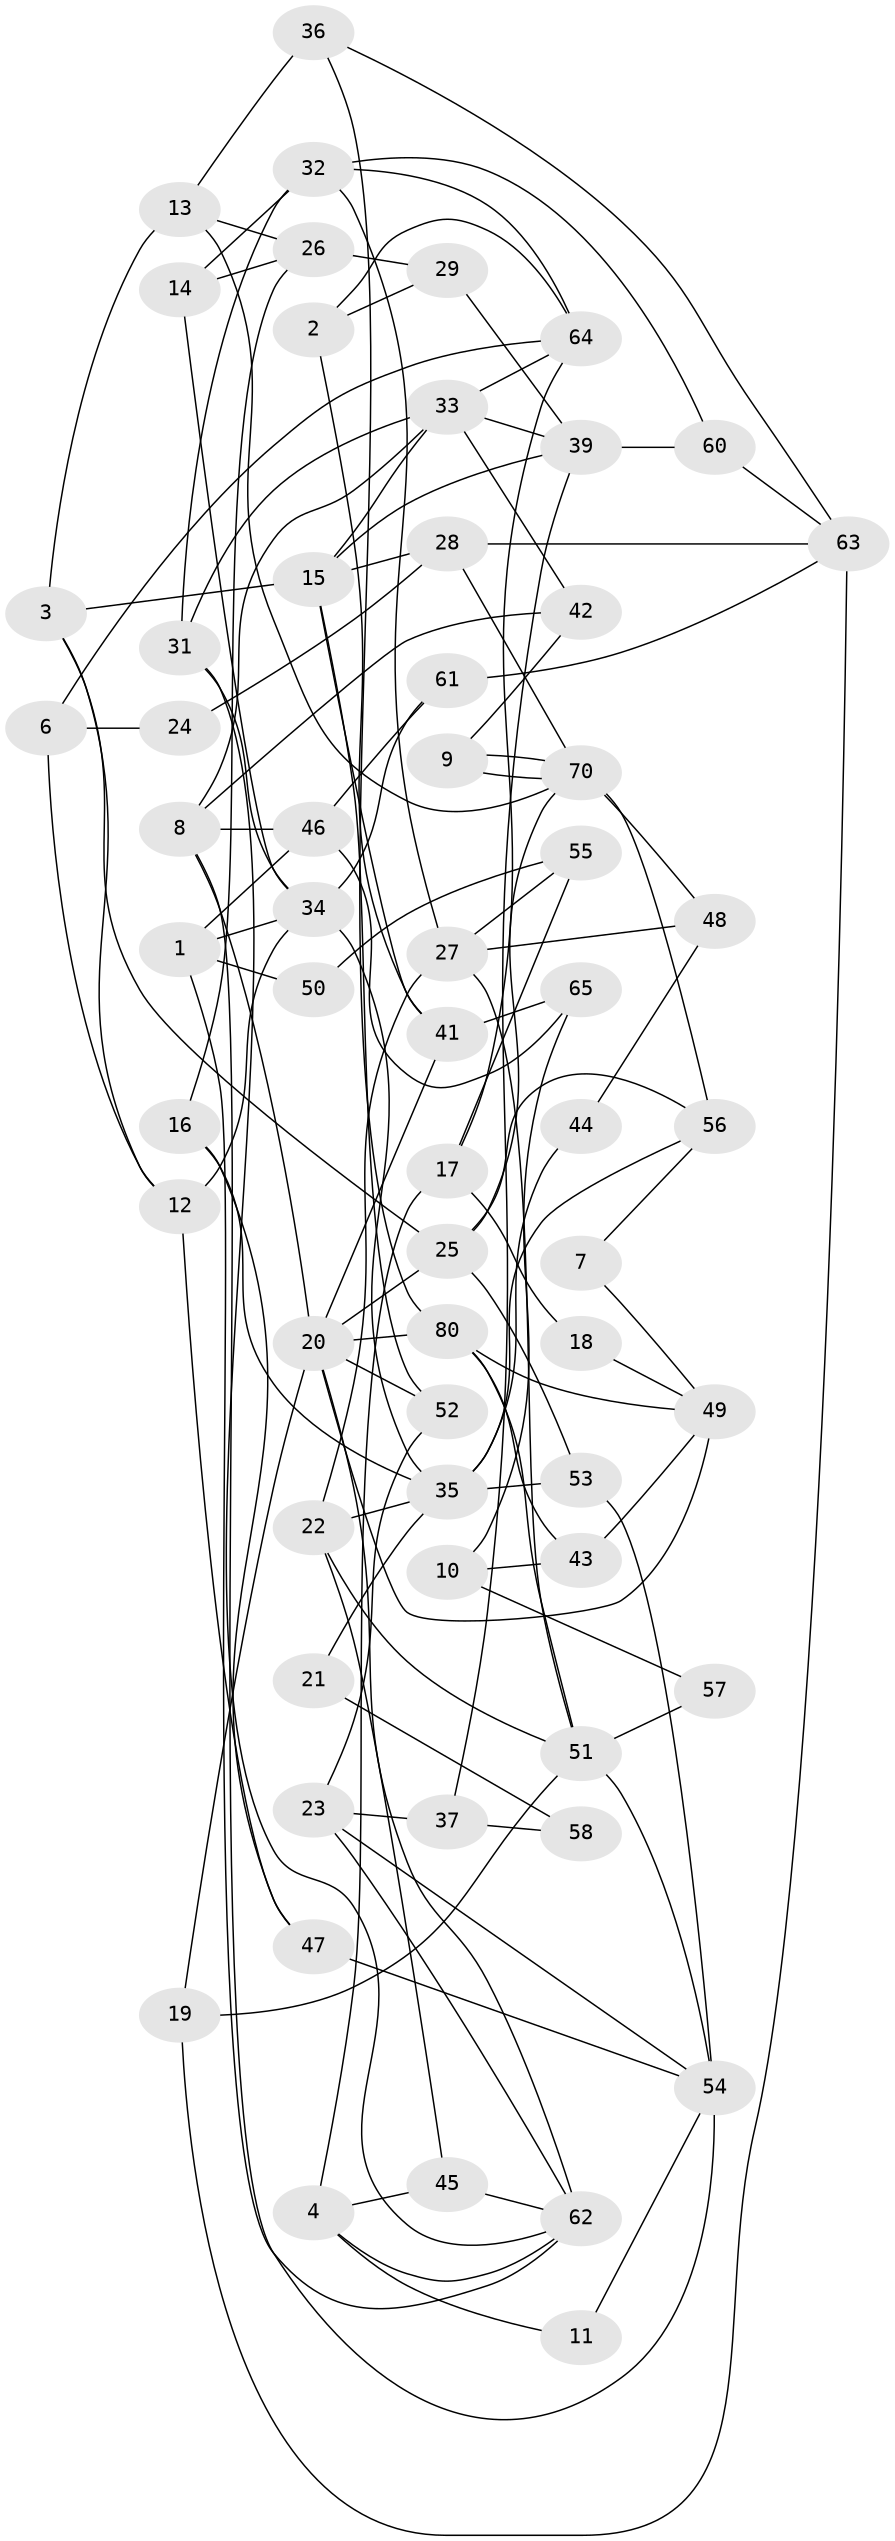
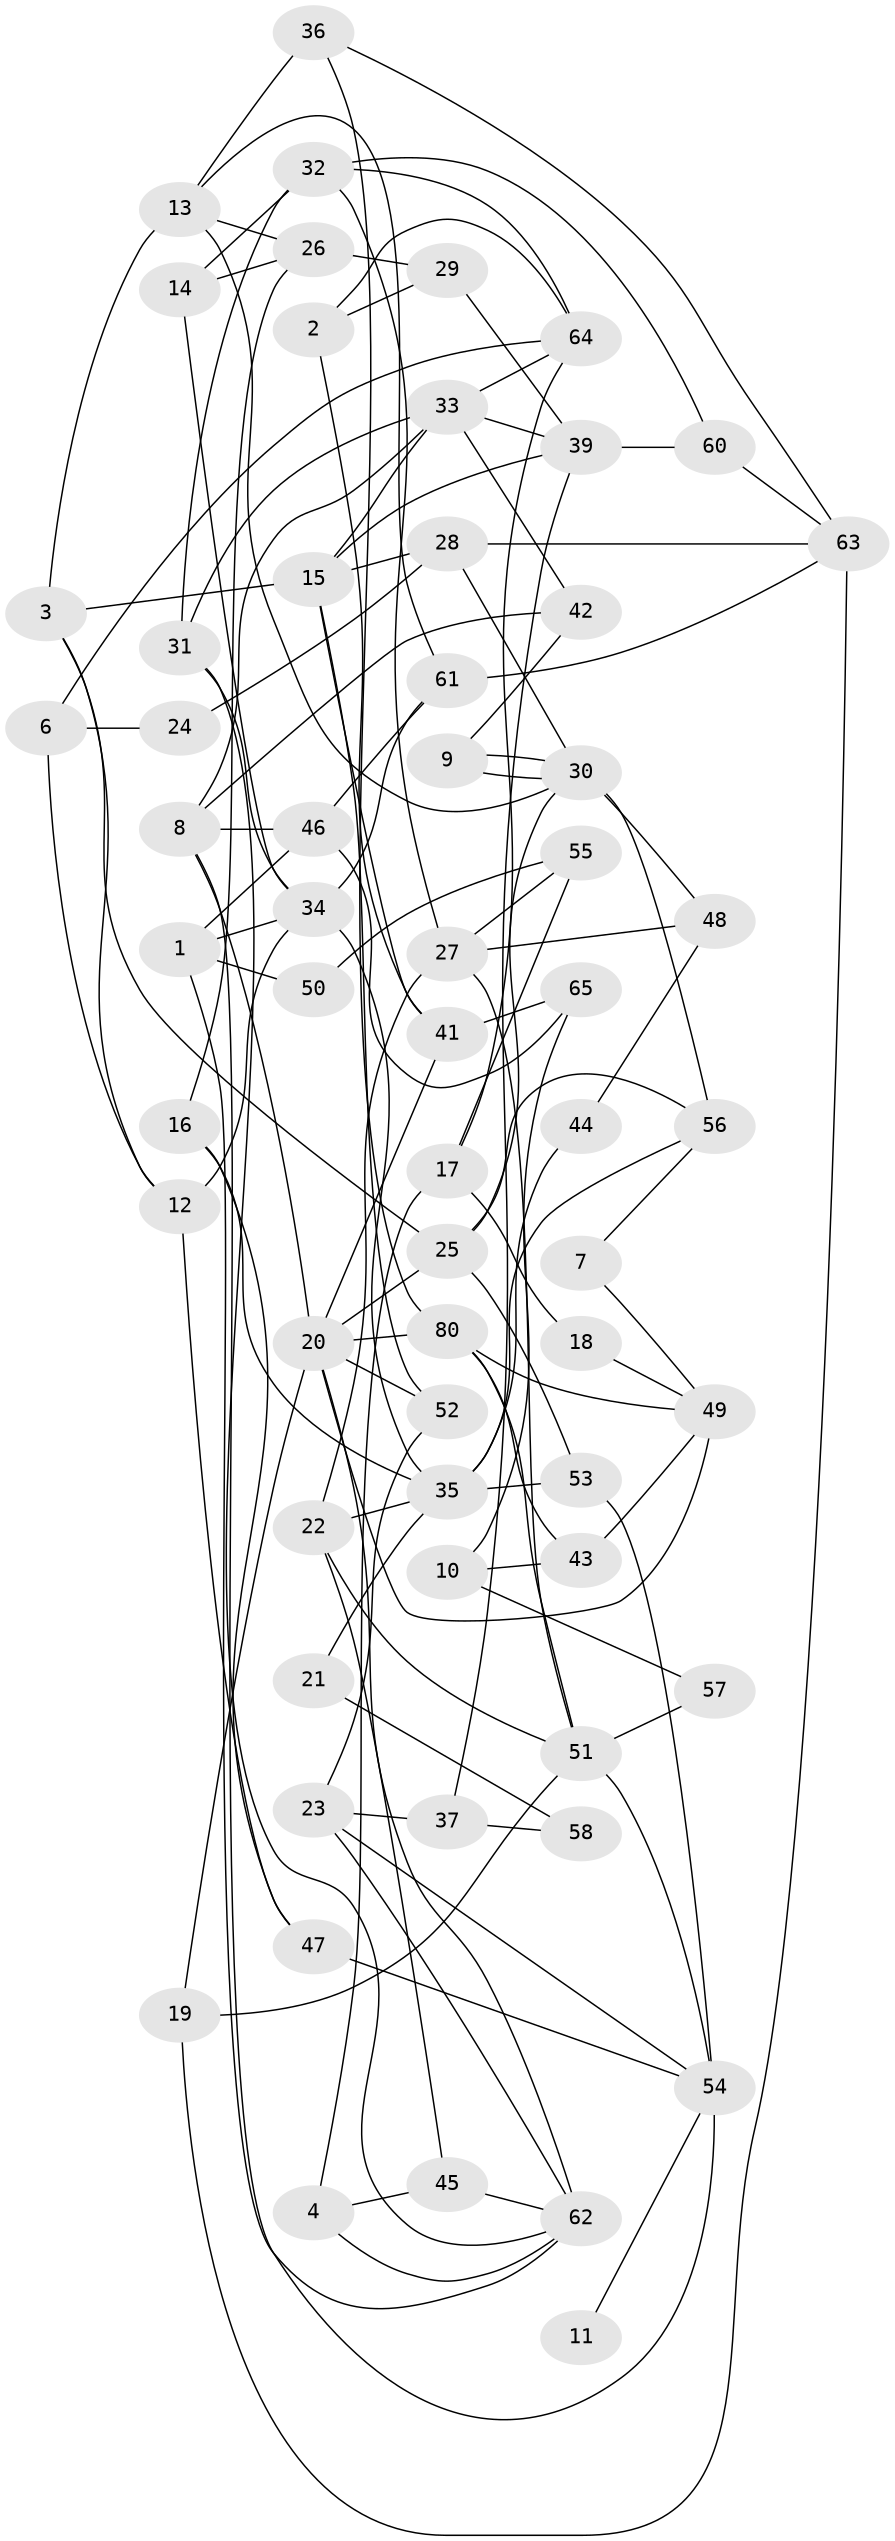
none -> (390, 212)
(581, 773) -> (581, 773)
(422, 2293) -> none
